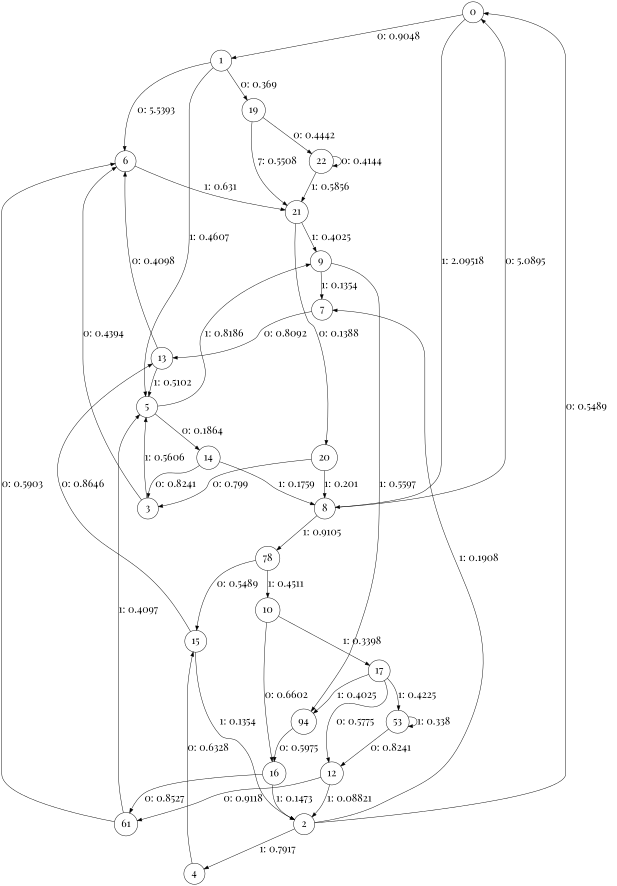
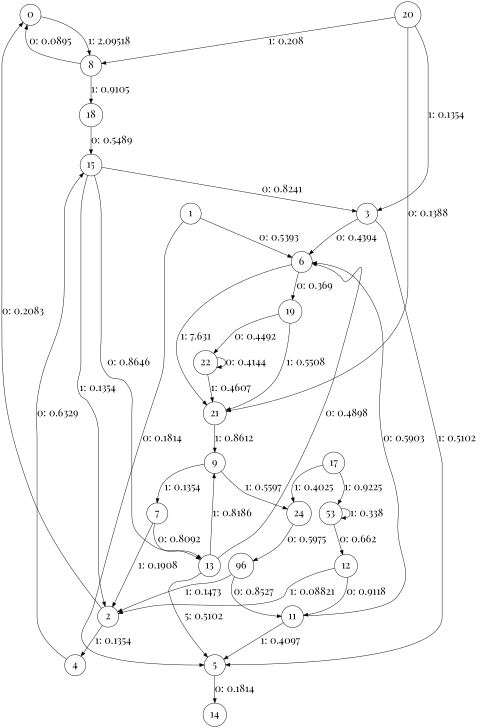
(349, 36) -> none
(236, 83) -> (296, 284)
(160, 110) -> (283, 238)
(318, 136) -> (259, 337)
(281, 161) -> (310, 363)
(226, 187) -> (201, 337)
(334, 187) -> (235, 388)
(213, 237) -> (166, 439)
(335, 237) -> (238, 439)
(157, 261) -> (351, 413)
(529, 261) -> (54, 41)
(208, 323) -> (212, 516)
(315, 330) -> (408, 274)
(177, 383) -> (208, 617)
(590, 407) -> (27, 312)
(206, 431) -> (239, 689)
(169, 458) -> (461, 439)
(169, 473) -> (227, 189)
(266, 482) -> none
(236, 484) -> (450, 115)
(347, 484) -> (291, 41)
(268, 558) -> (91, 115)
(464, 582) -> (134, 563)
(268, 610) -> none
(421, 695) -> (367, 487)
(346, 704) -> none
(304, 722) -> (299, 513)
(212, 748) -> (62, 413)
(395, 748) -> (363, 539)
(274, 773) -> (241, 566)
(126, 824) -> (292, 617)
(282, 850) -> (117, 641)
